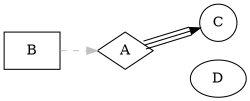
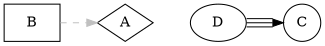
(168, 38) -> (260, 23)
